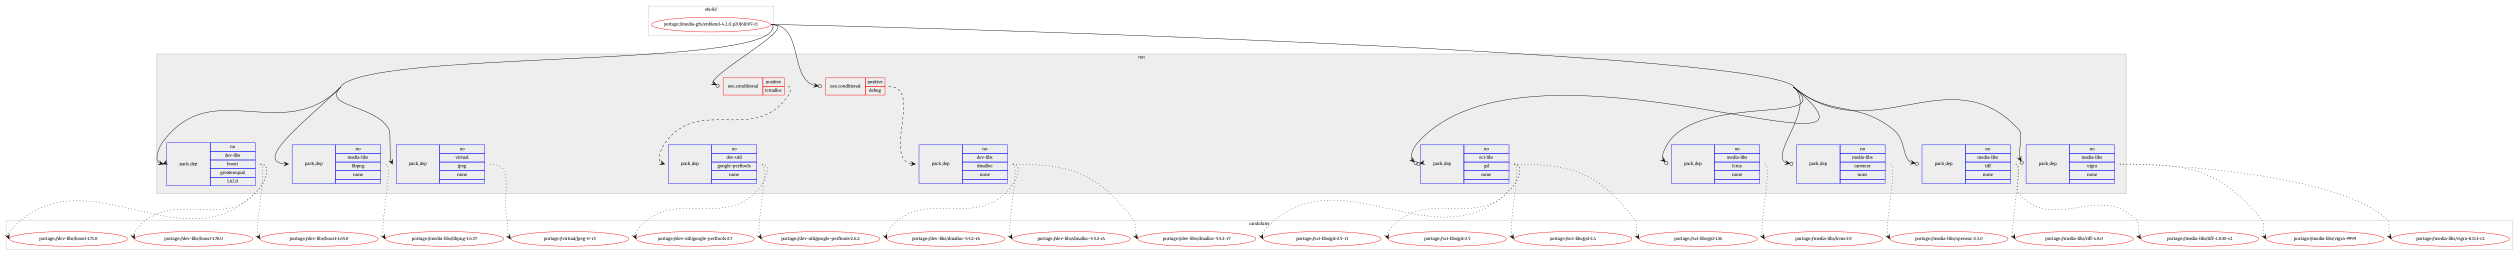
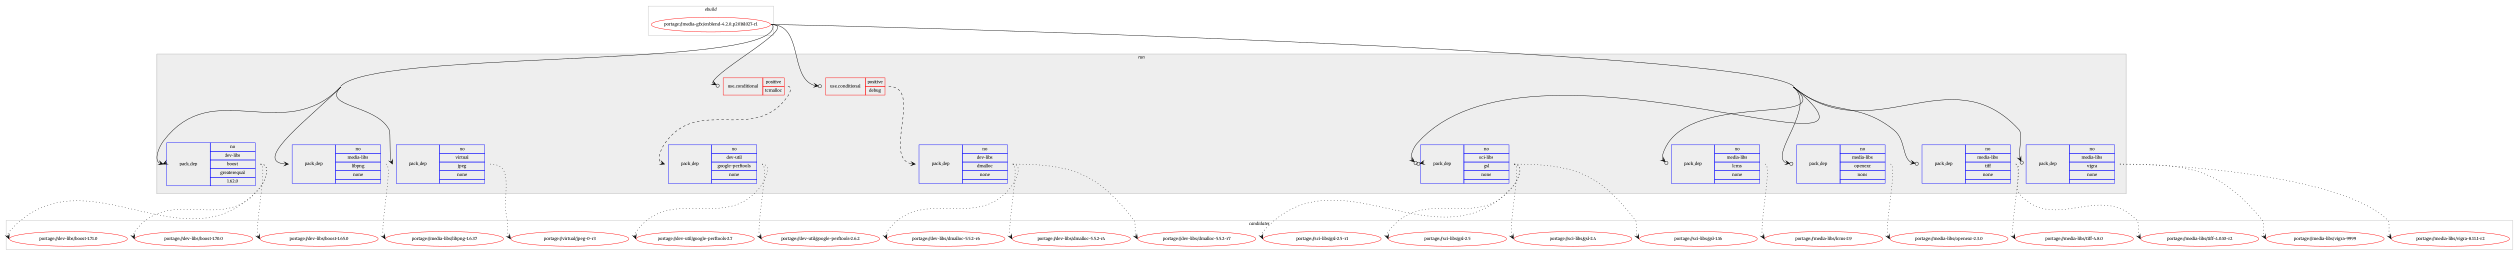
(711, 25) -> (711, 25)
